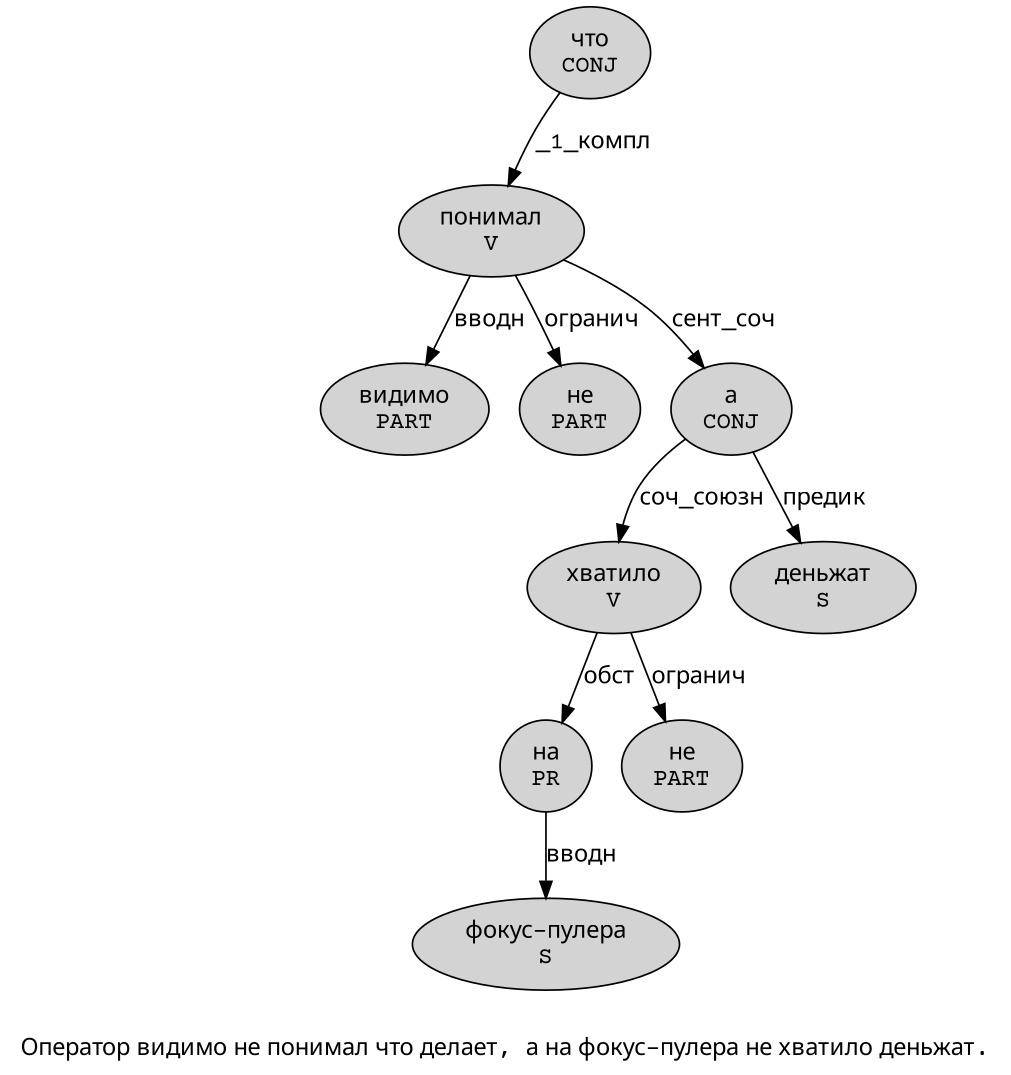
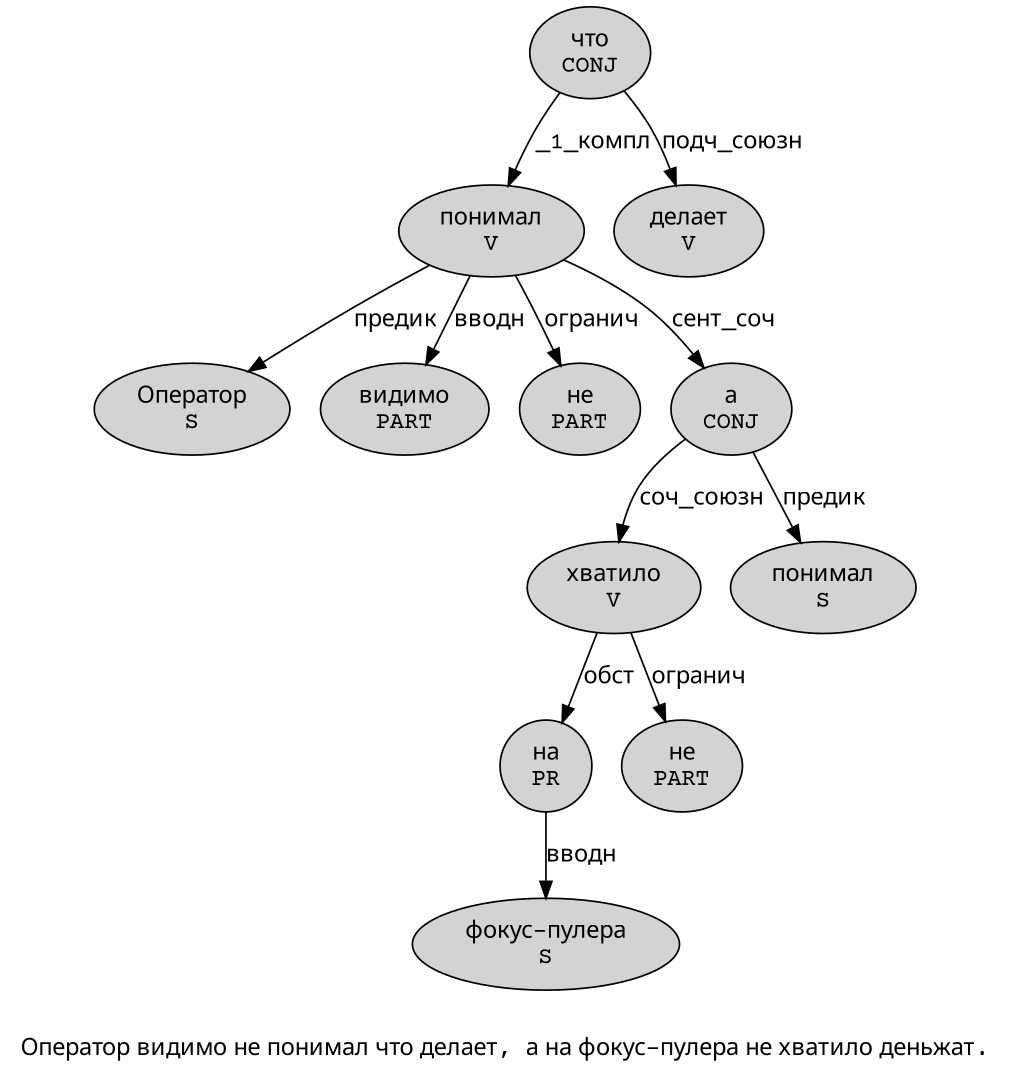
none -> (689, 231)
none -> (192, 409)
(823, 588) -> (823, 588)
